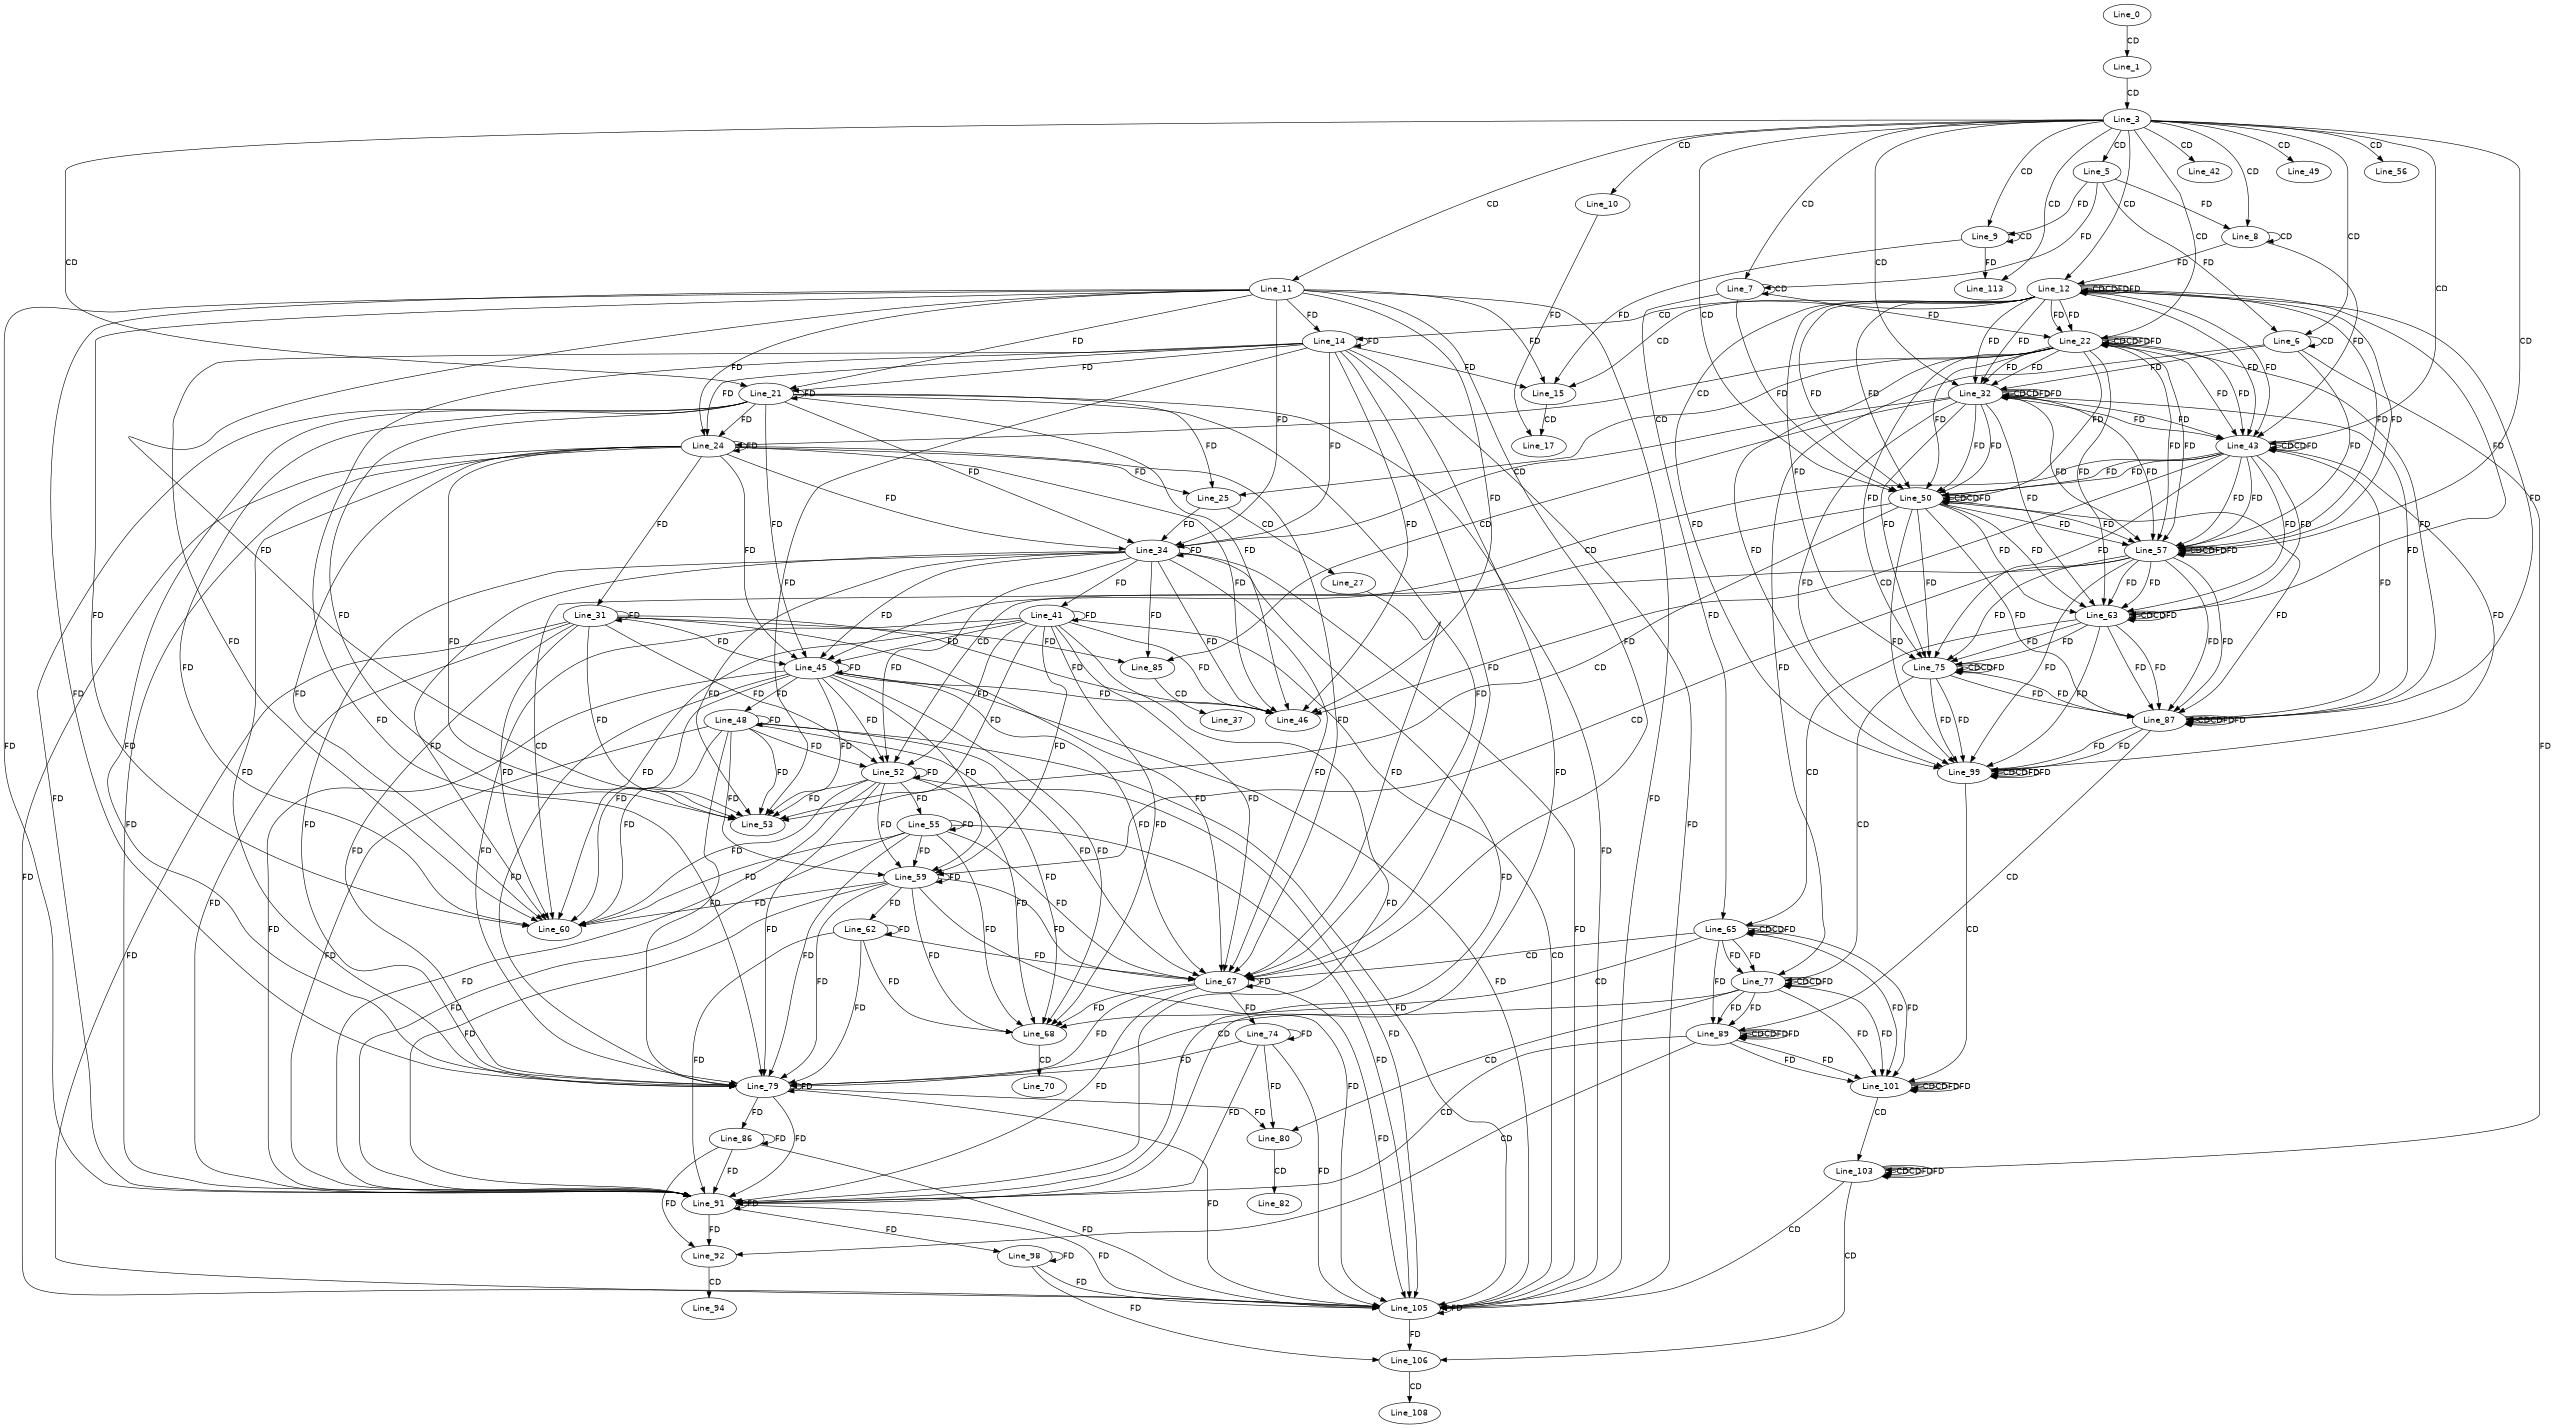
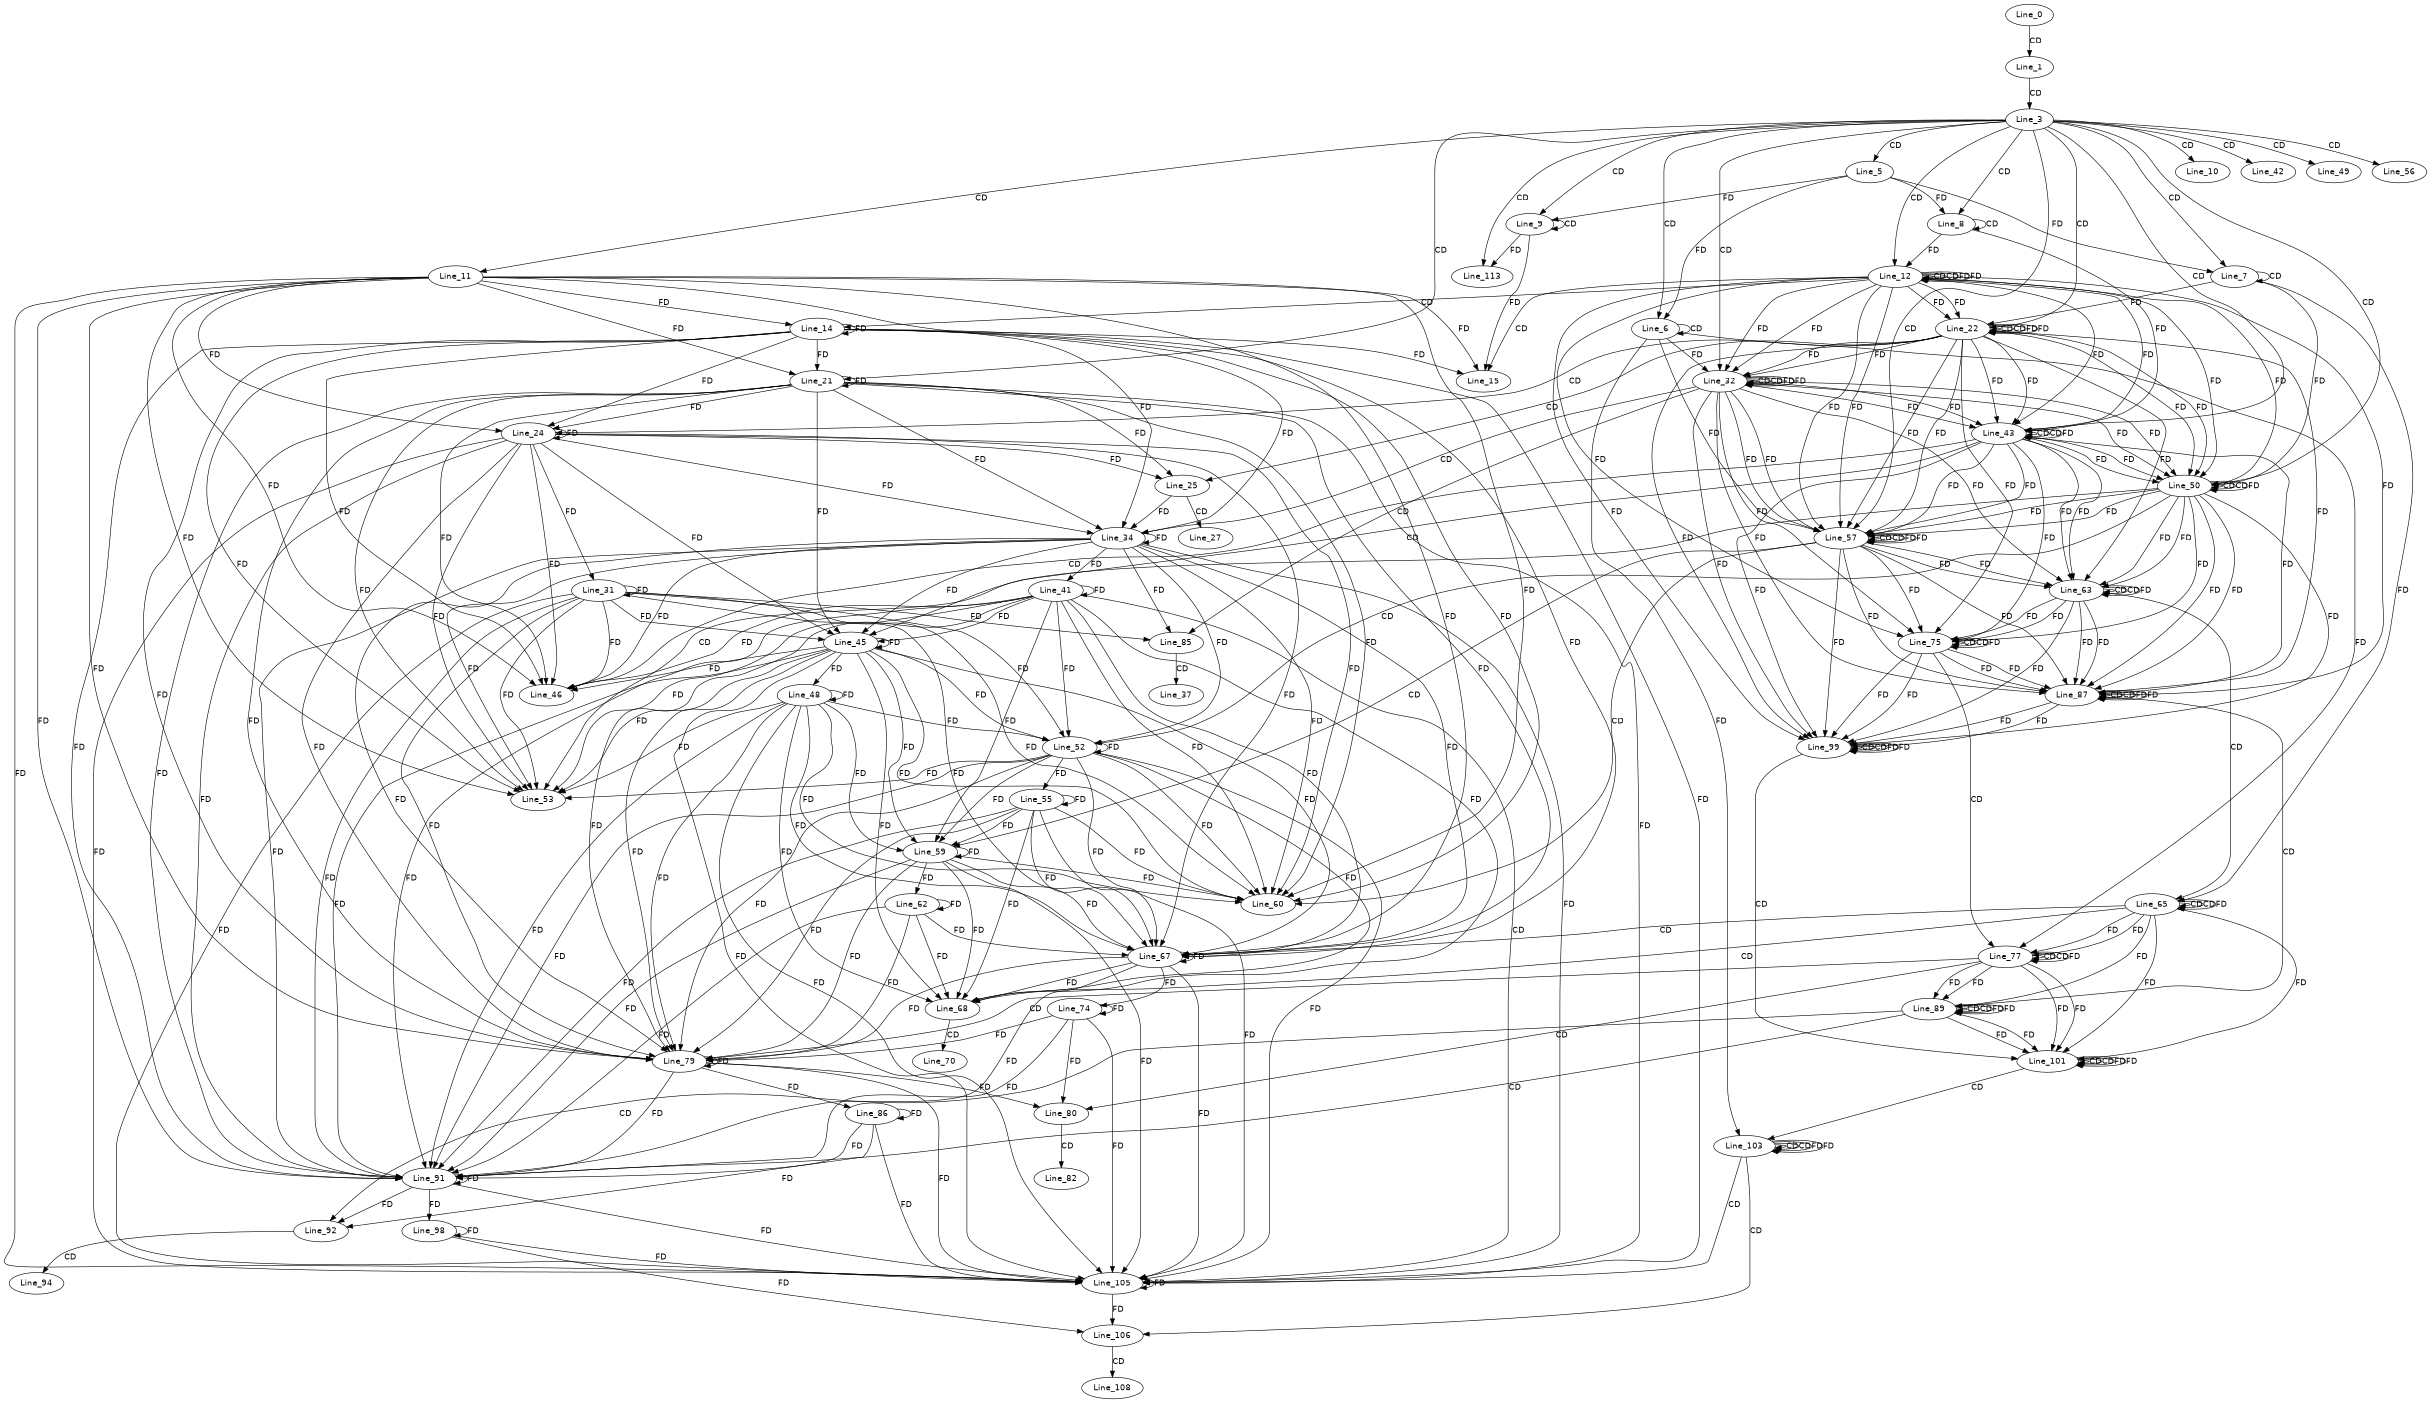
(2486, 438) -> none
(1539, 446) -> none
(1389, 768) -> (1093, 863)
